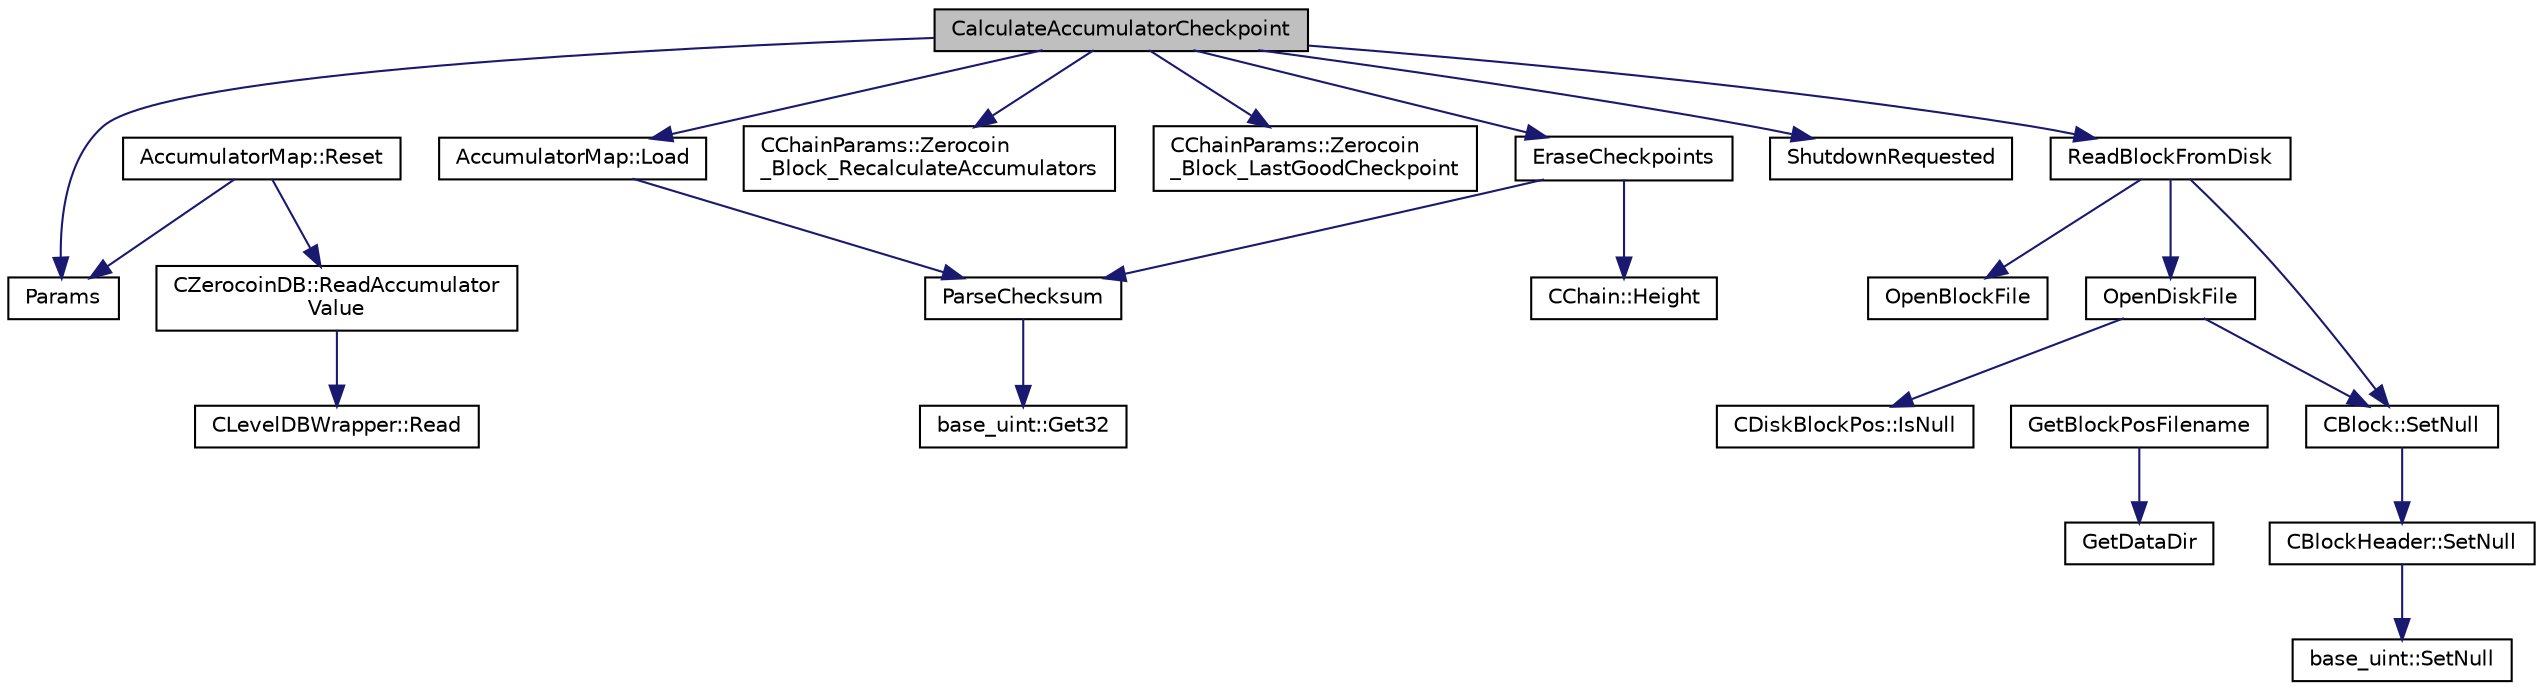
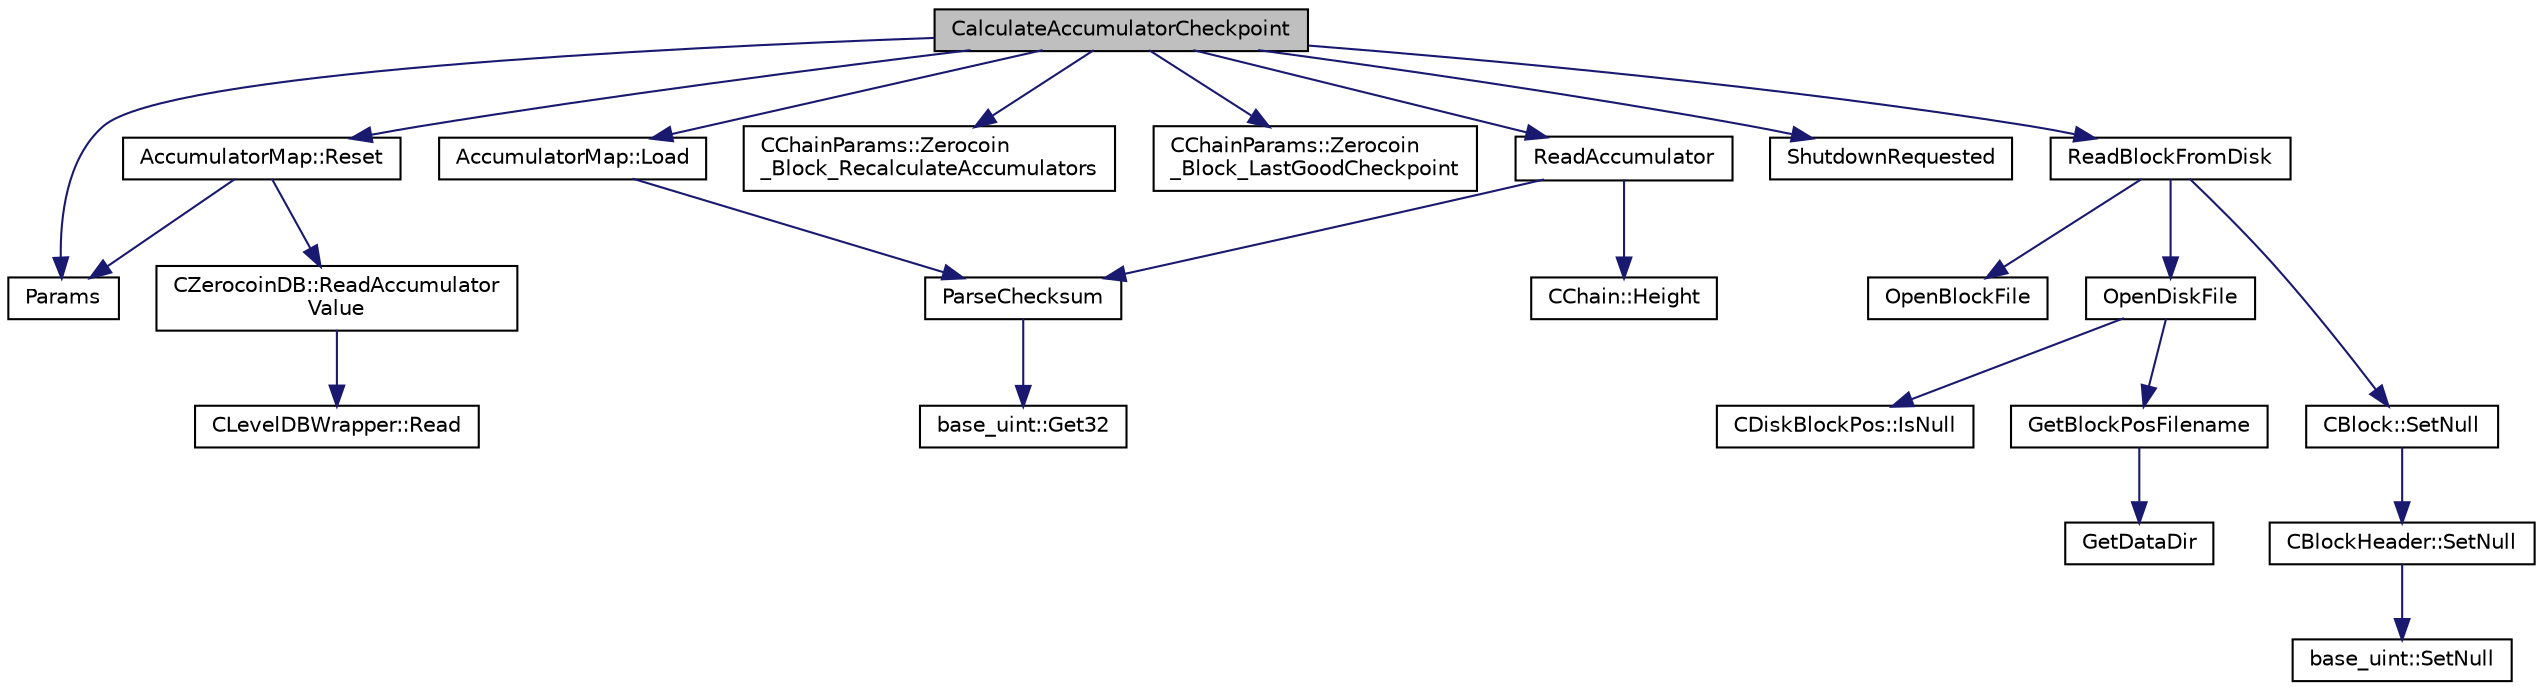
none -> (670, 89)
(1624, 159) -> (1624, 159)
(2277, 357) -> (2158, 352)
